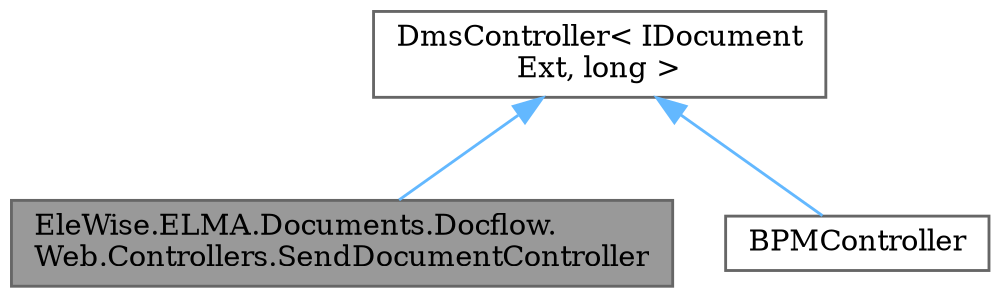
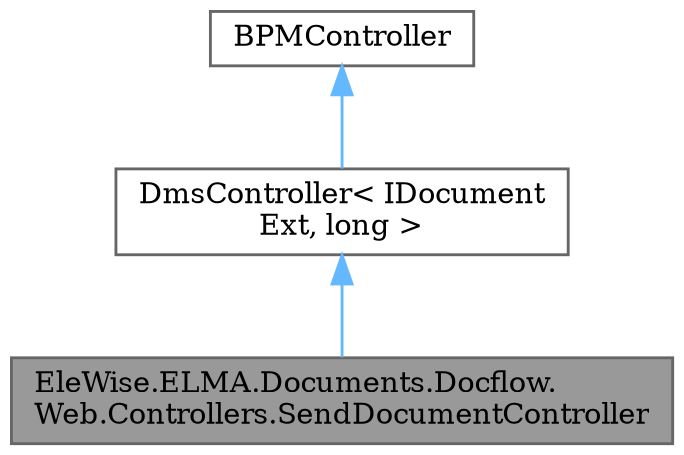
(752, 165) -> (342, 132)
